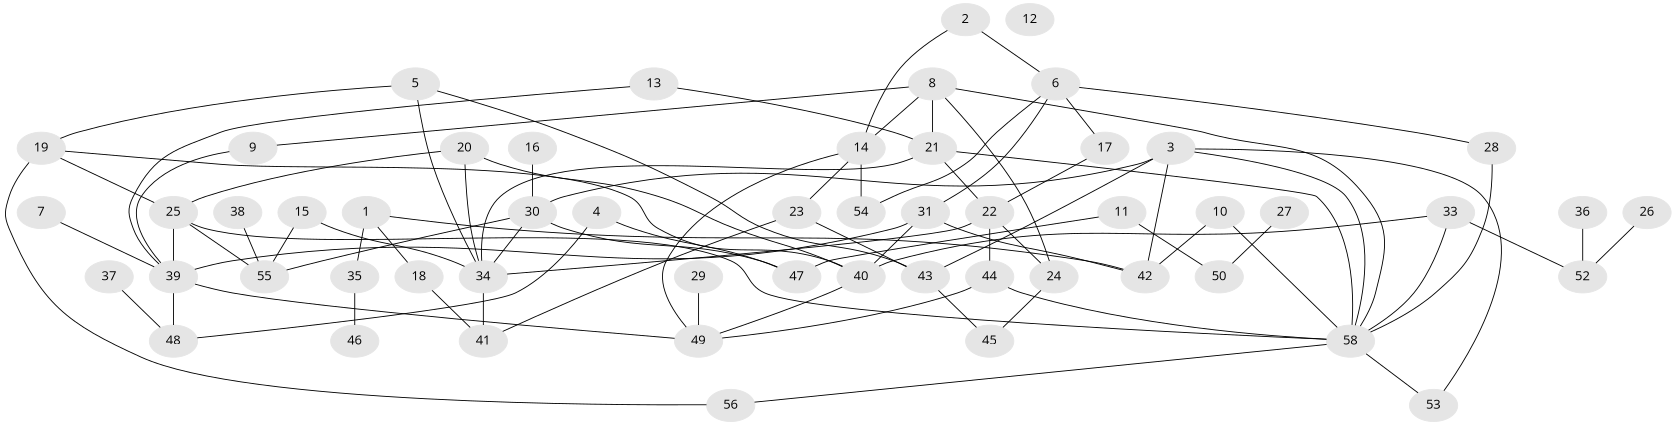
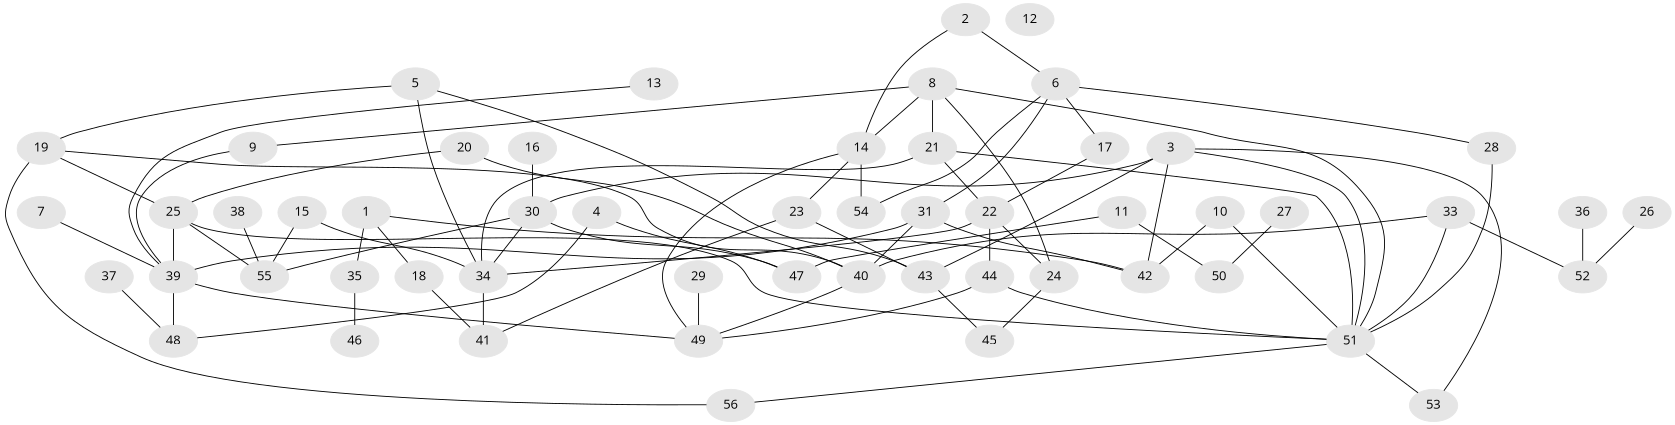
(796, 109) -> none
(469, 213) -> none
(1350, 341) -> (1350, 341)
